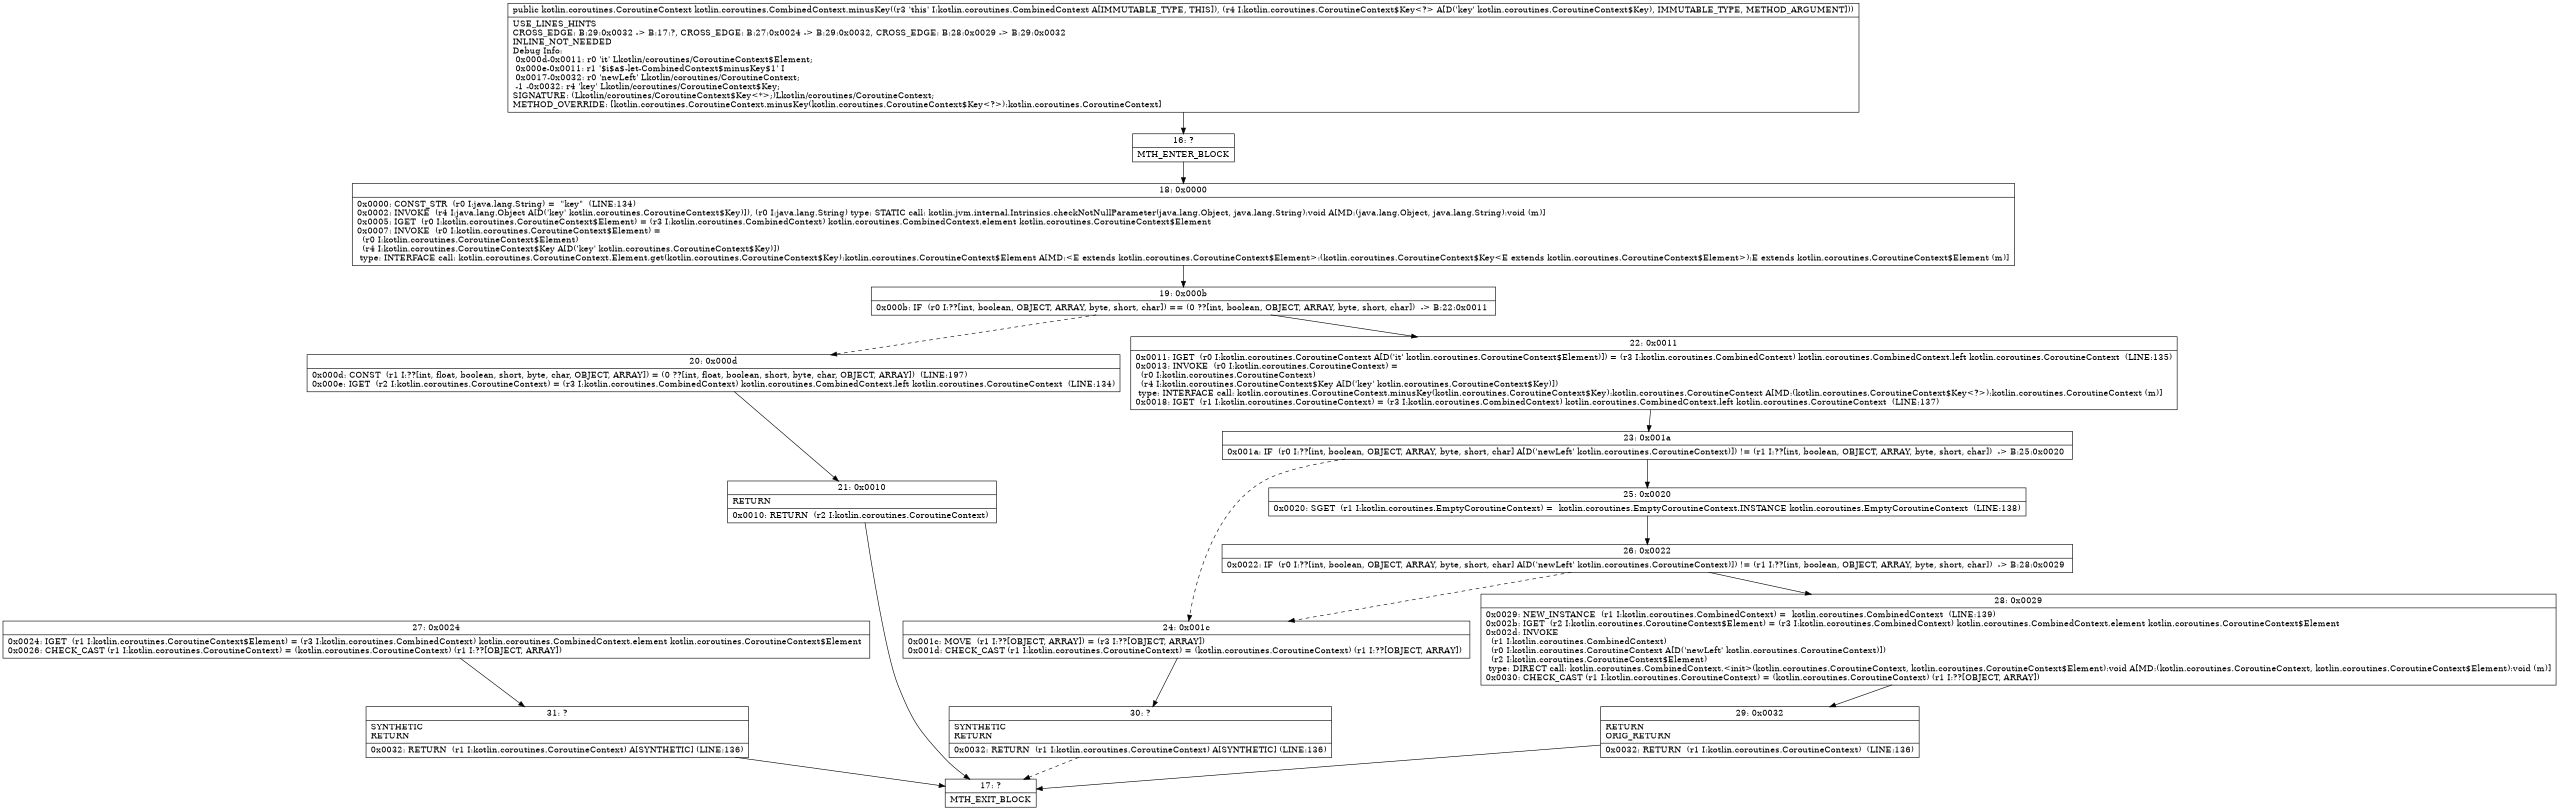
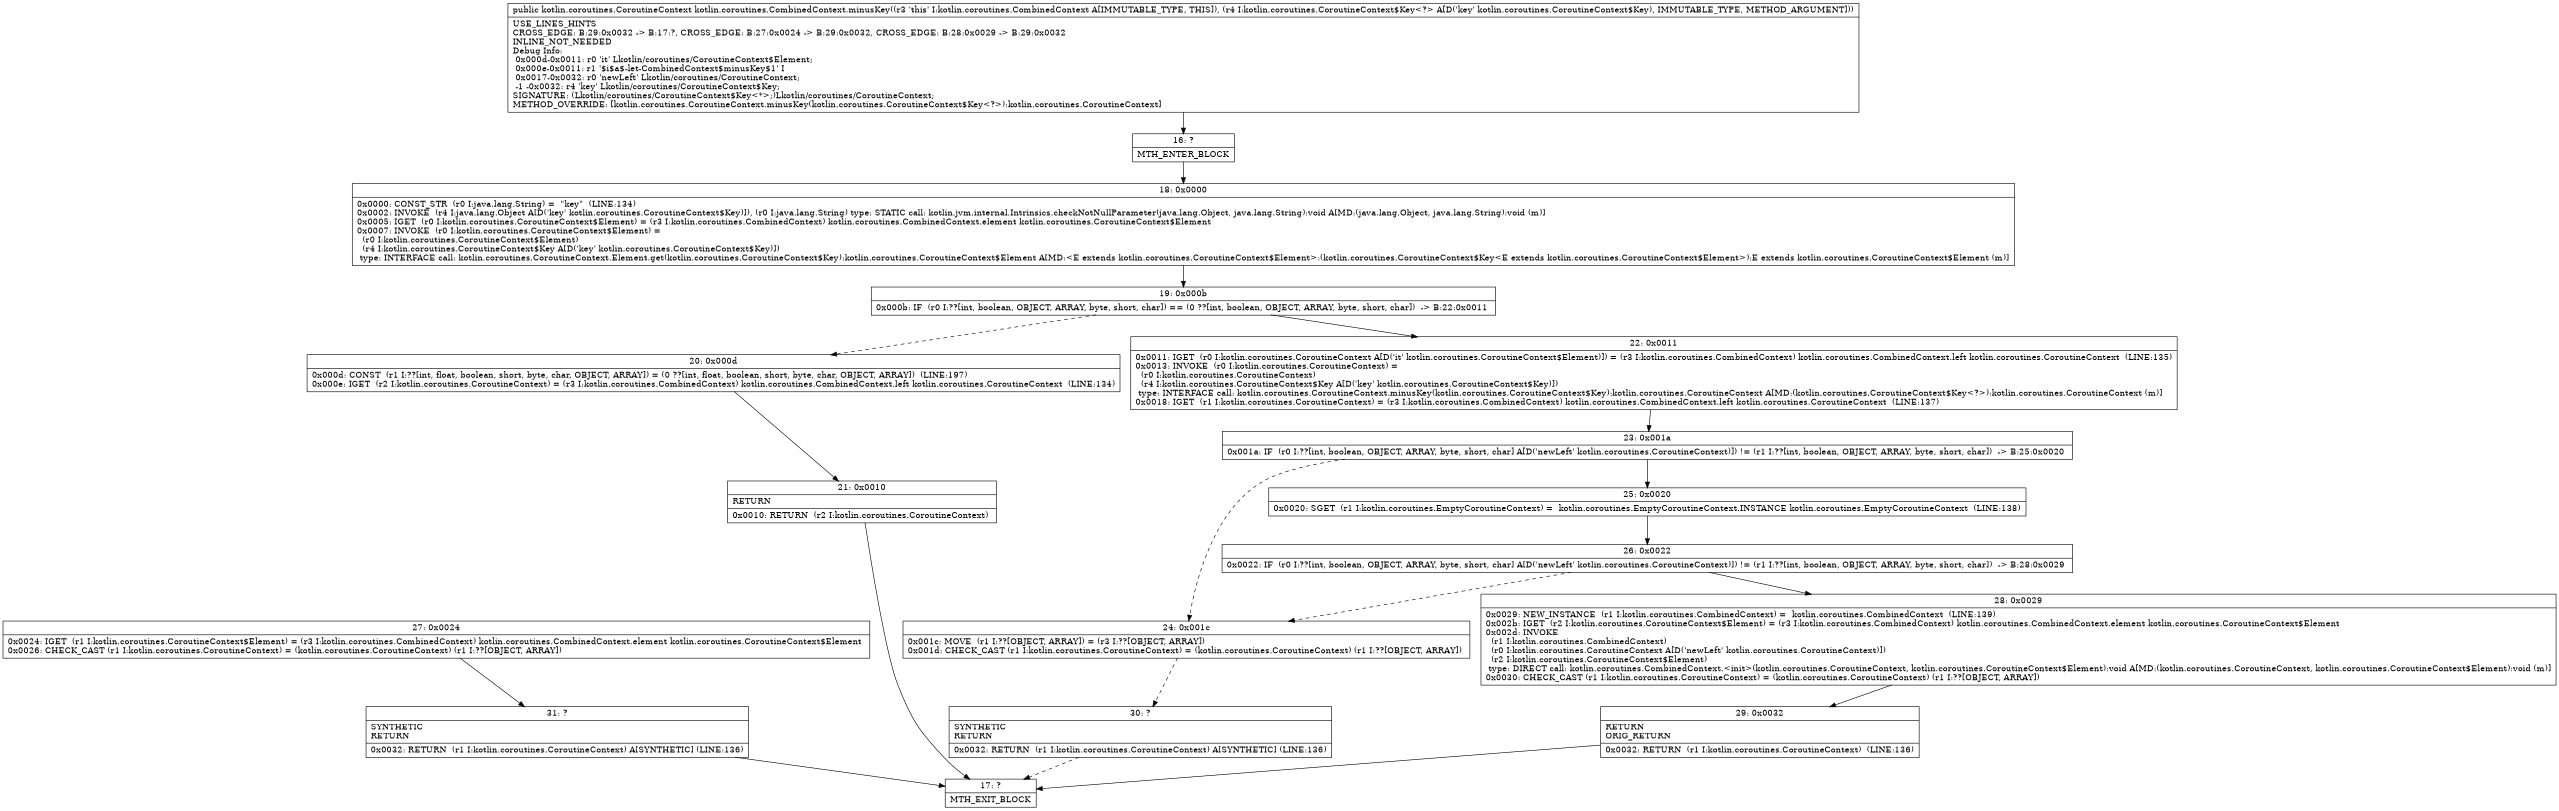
(1167, 680) -> (1167, 680)
